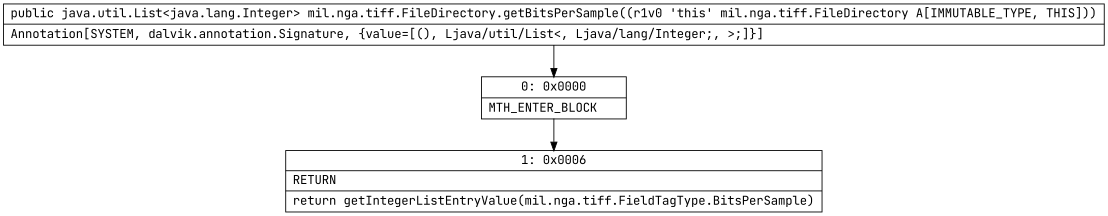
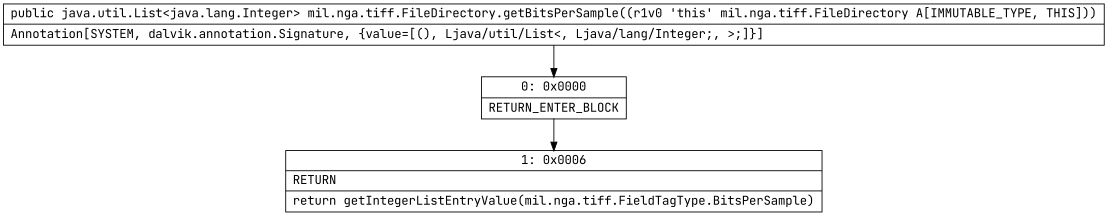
(543, 108) -> (554, 108)
